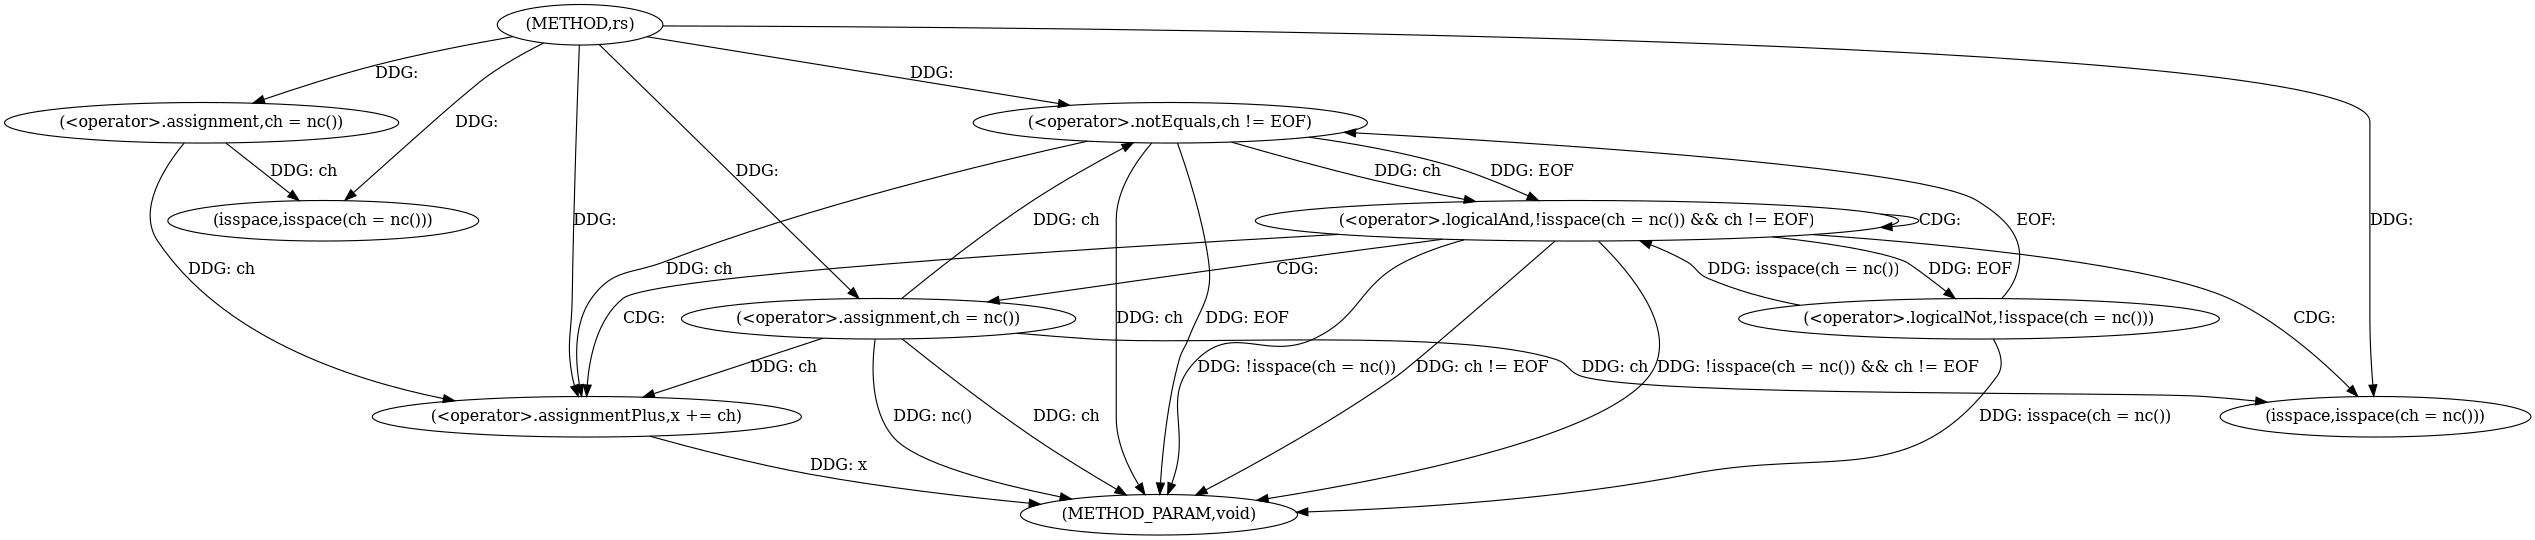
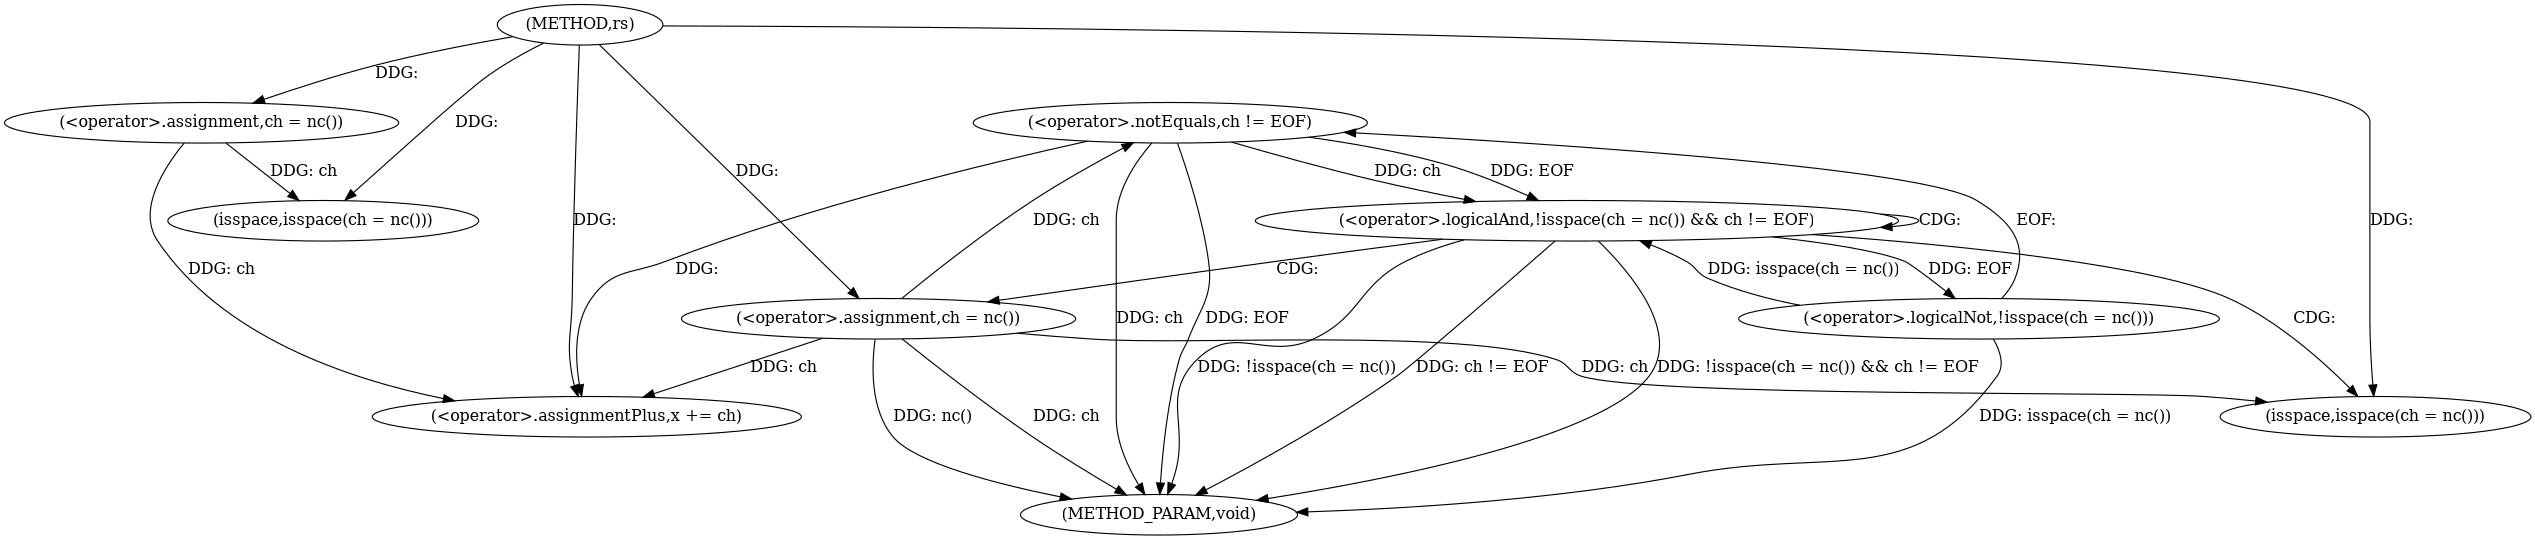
(853, 70) -> none
(932, 261) -> none
(699, 270) -> (699, 270)
(838, 479) -> none
